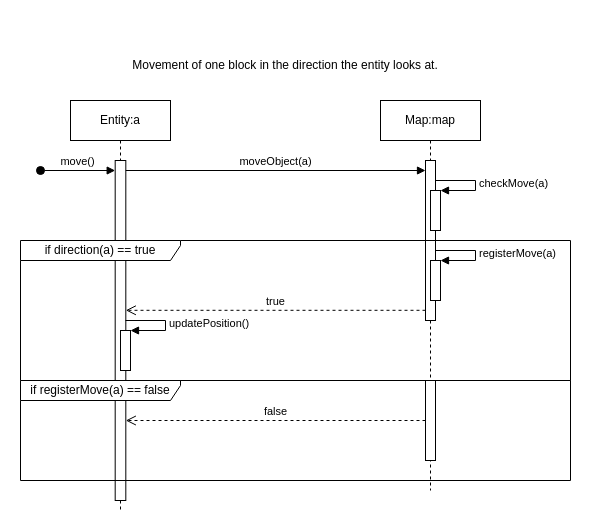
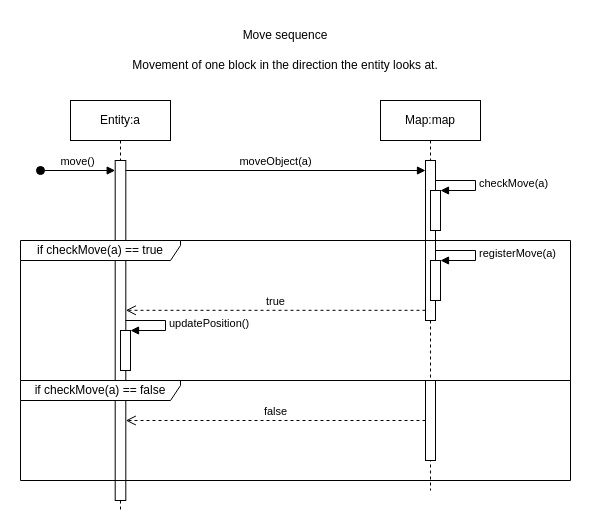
none -> (286, 36)
(101, 251) -> (101, 251)
(101, 391) -> (101, 391)
